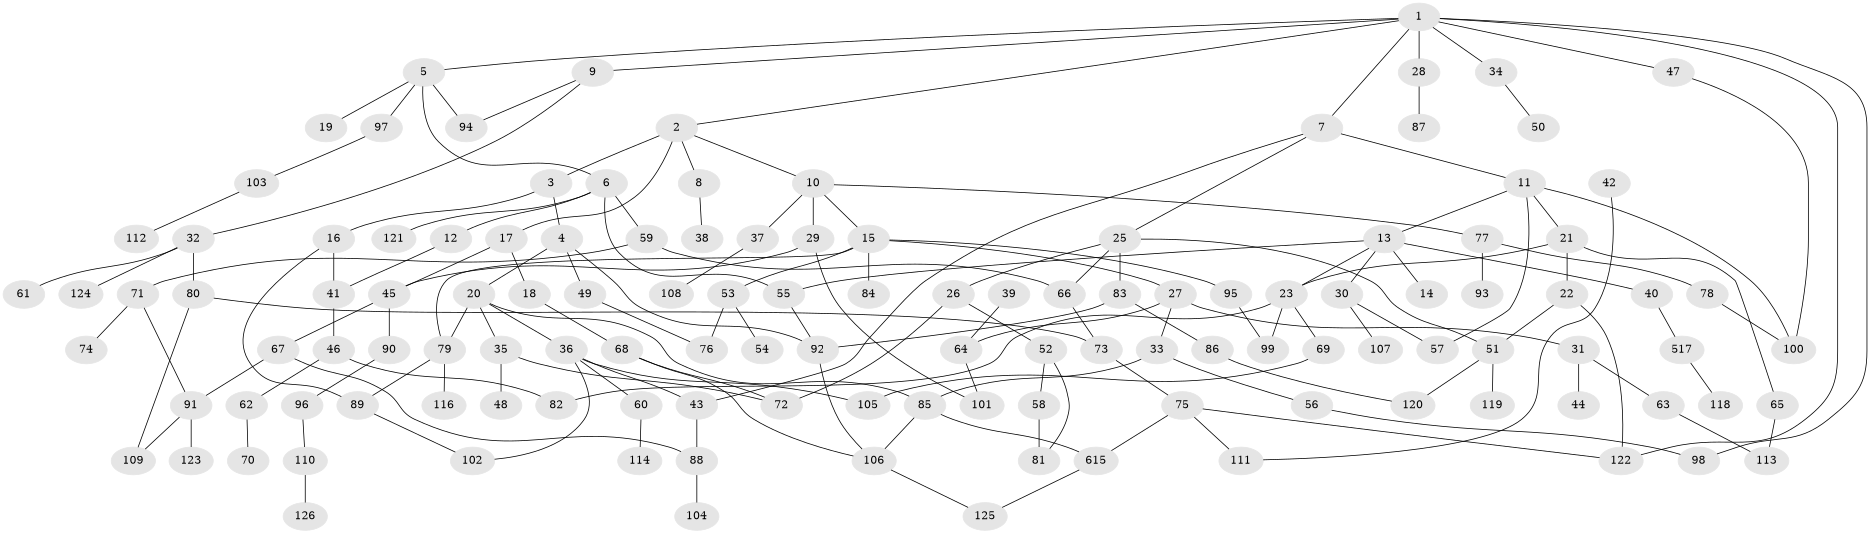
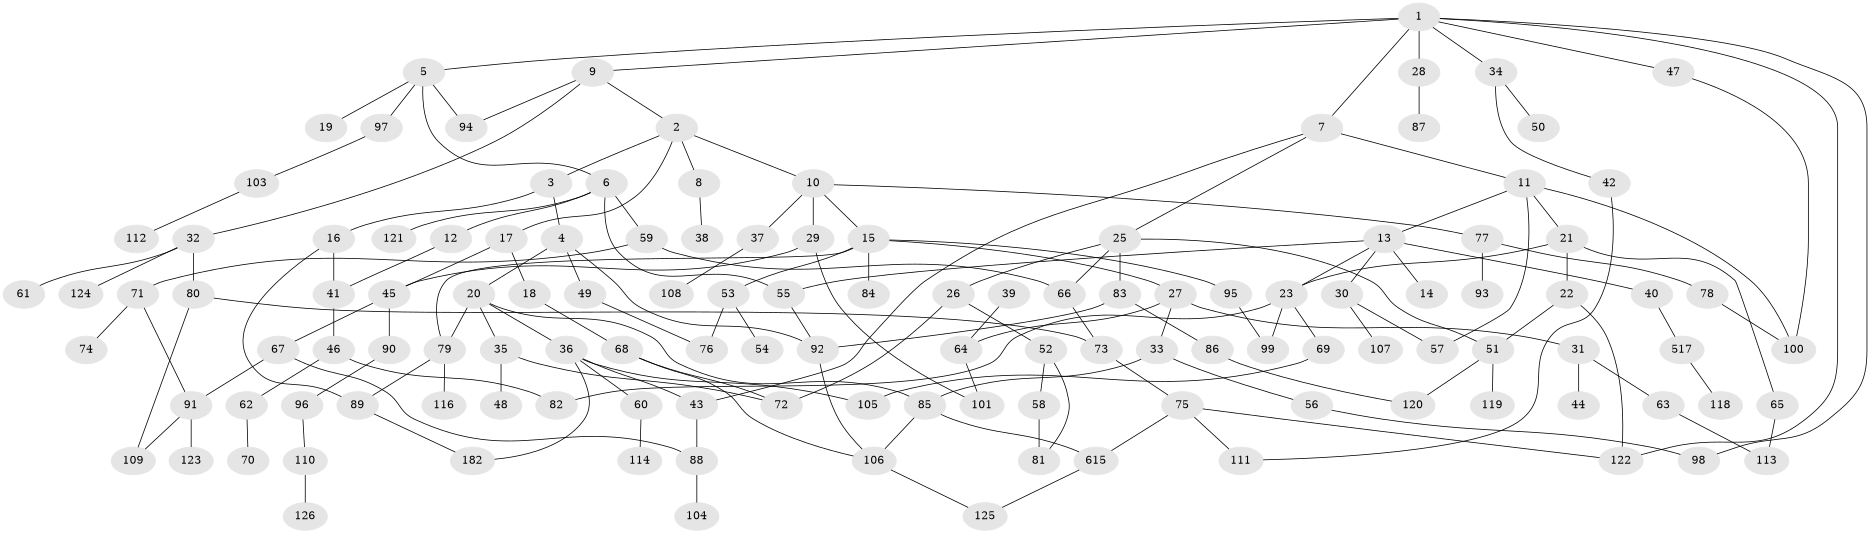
(1048, 72) -> (635, 100)
none -> (1523, 151)
(473, 461) -> (473, 461)
